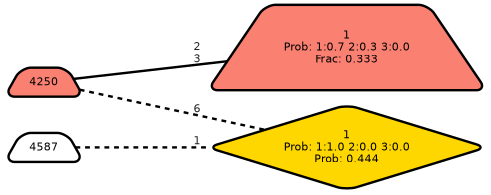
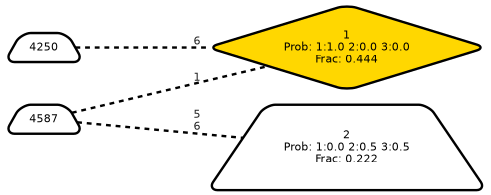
(347, 48) -> none
(44, 82) -> (44, 48)
(347, 147) -> (347, 48)
none -> (347, 147)
